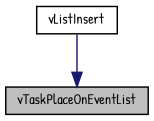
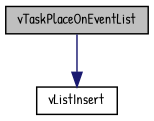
(77, 53) -> (77, 53)
